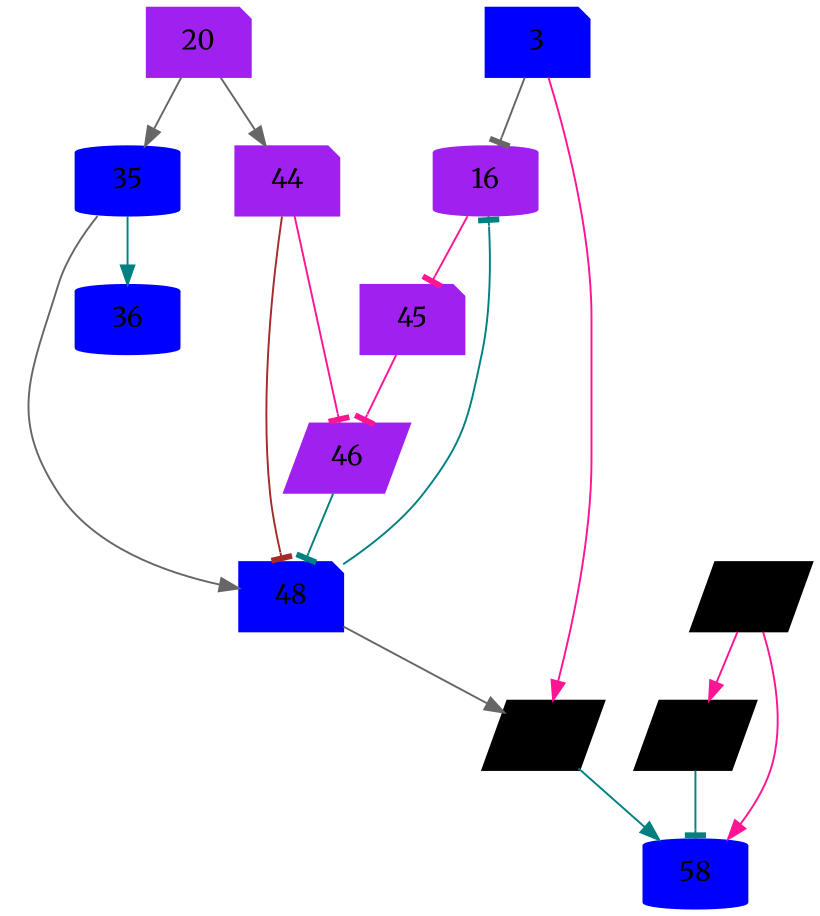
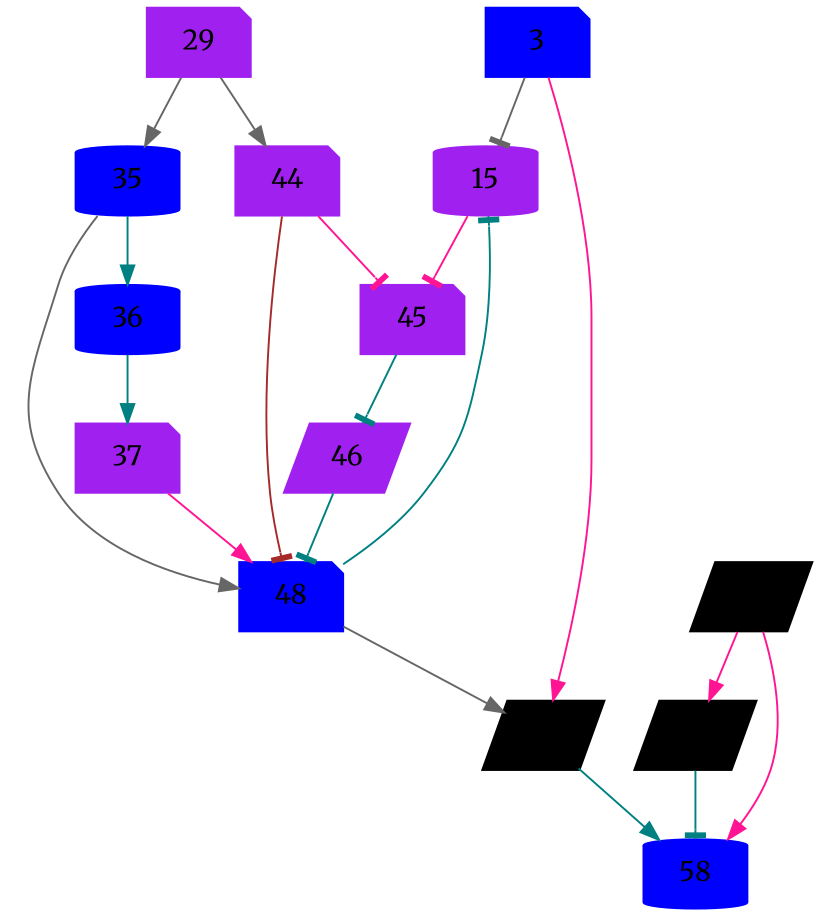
(199, 42) -> (199, 42)
(486, 181) -> (486, 181)
(316, 315) -> (347, 247)
(382, 384) -> (382, 384)
none -> (128, 458)
